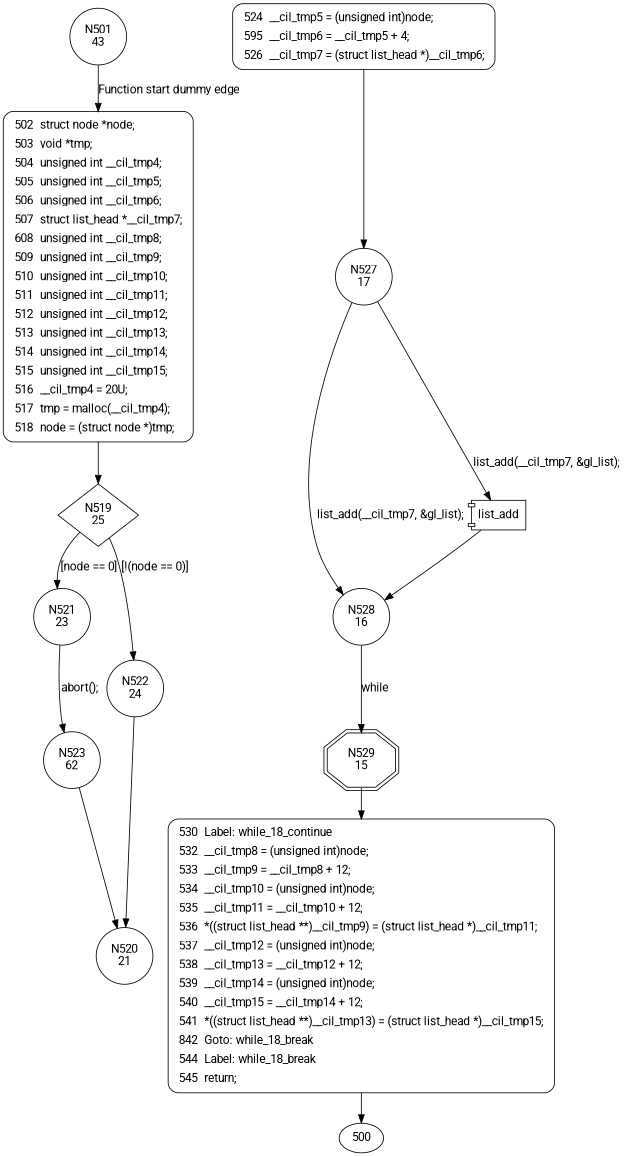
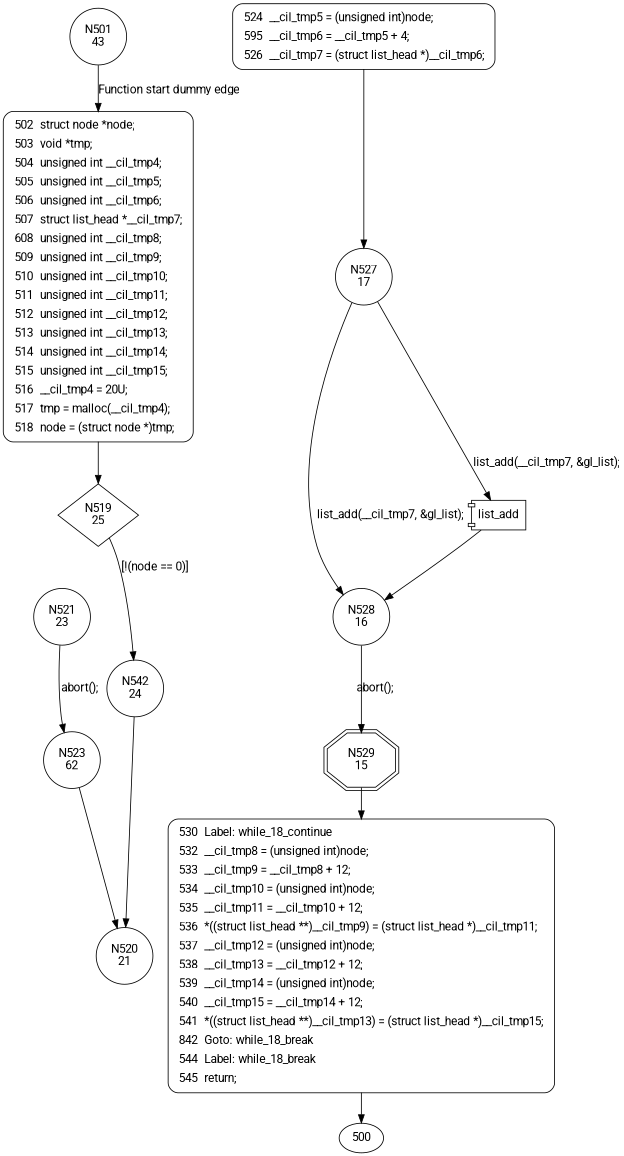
(64, 554) -> none
(135, 688) -> (135, 688)
(375, 688) -> (375, 688)
